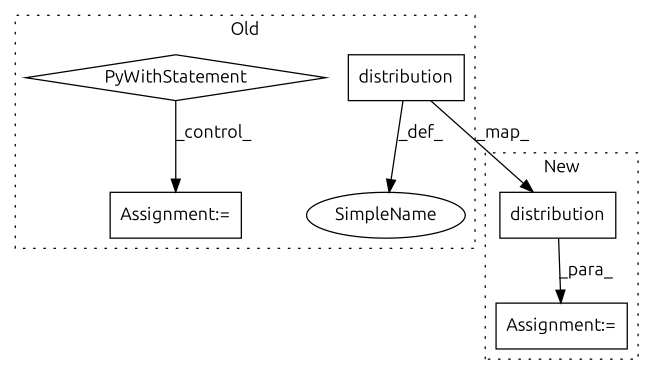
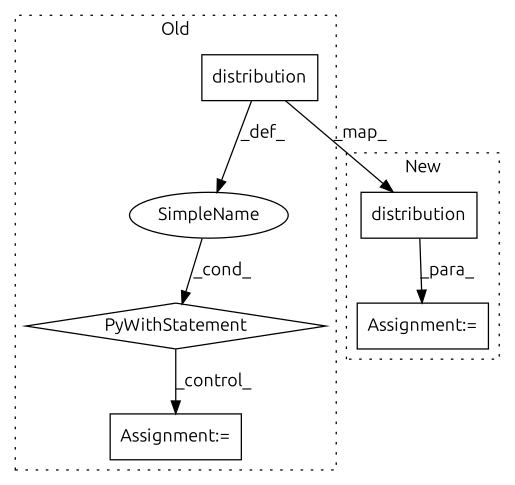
none -> (194, 265)
